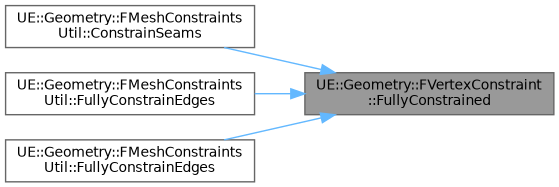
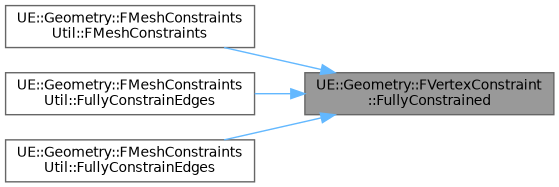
(130, 27) -> (130, 27)
